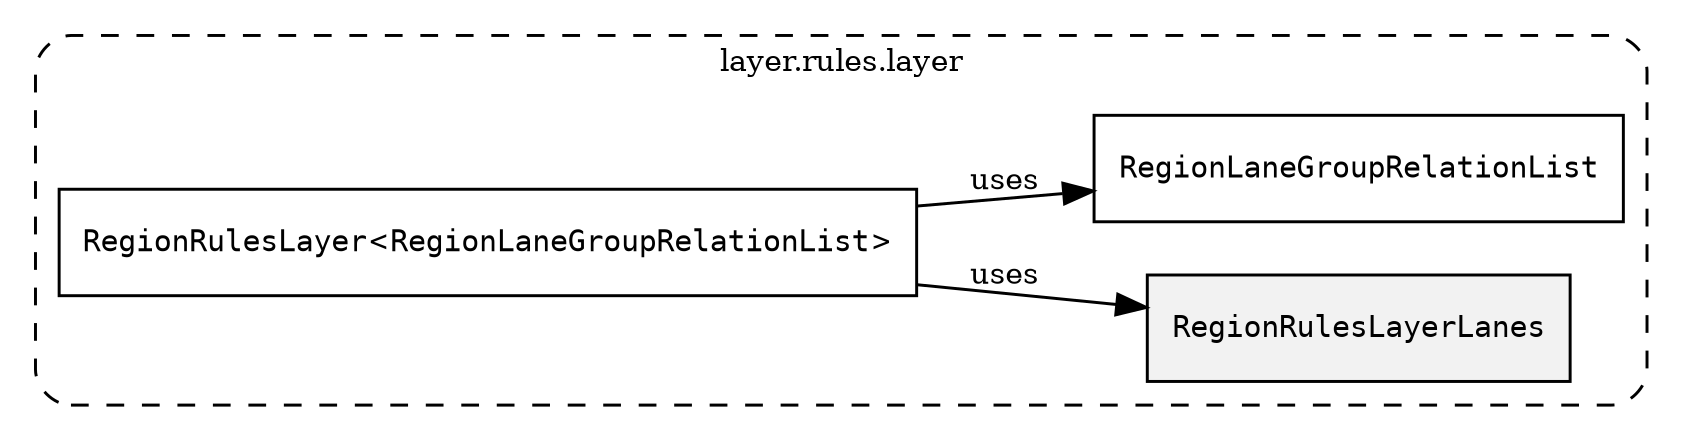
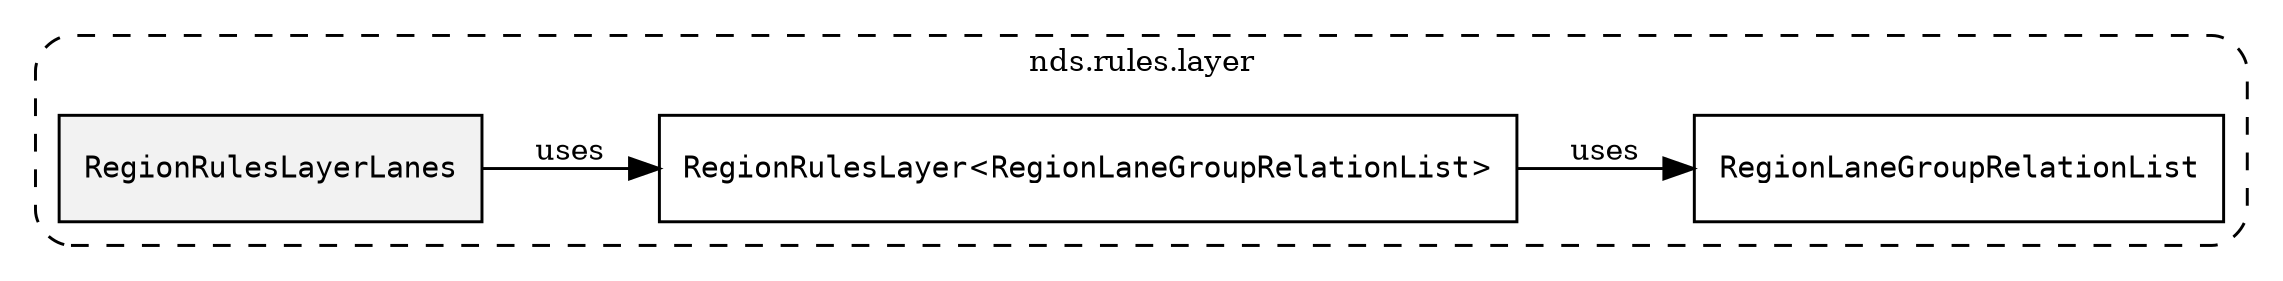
(841, 64) -> (1141, 64)
(1017, 295) -> (556, 169)
